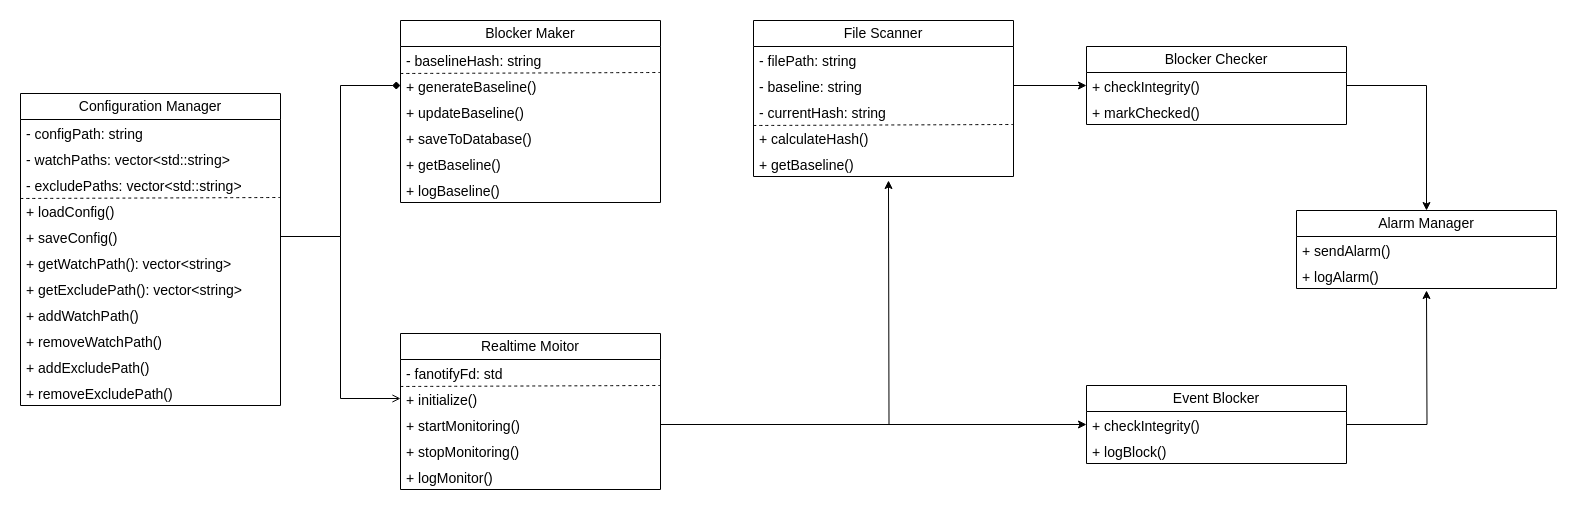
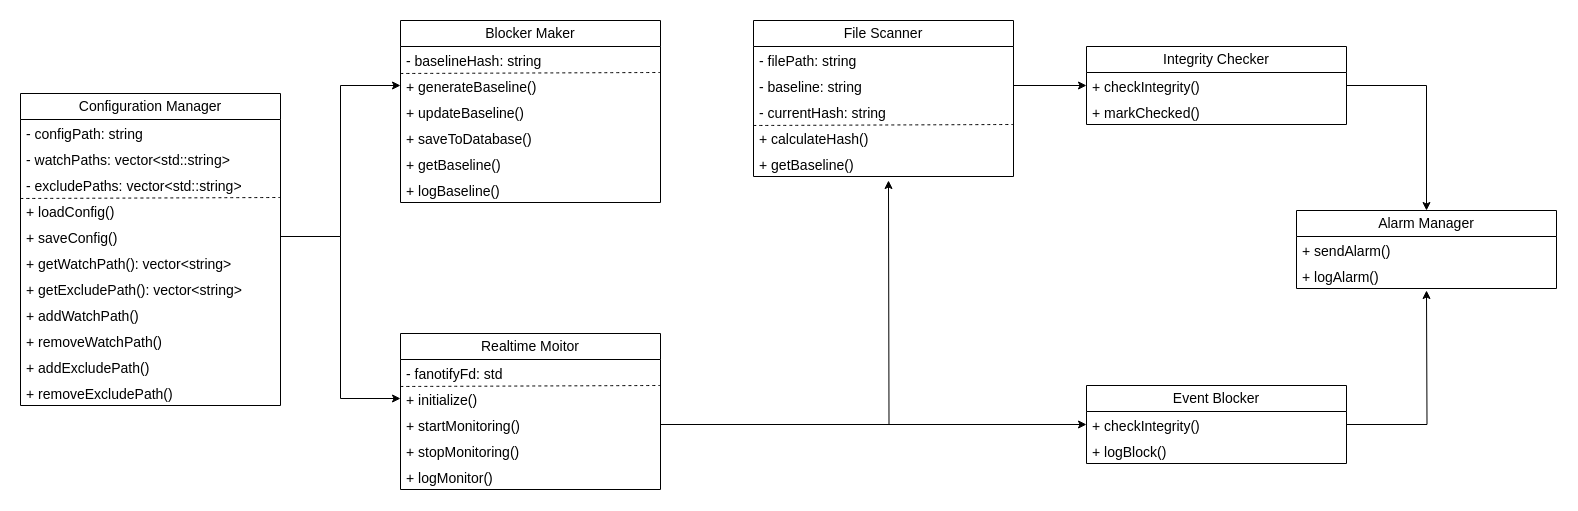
(1217, 60) -> (1217, 60)
(391, 86) -> (392, 86)
(394, 399) -> (392, 399)
